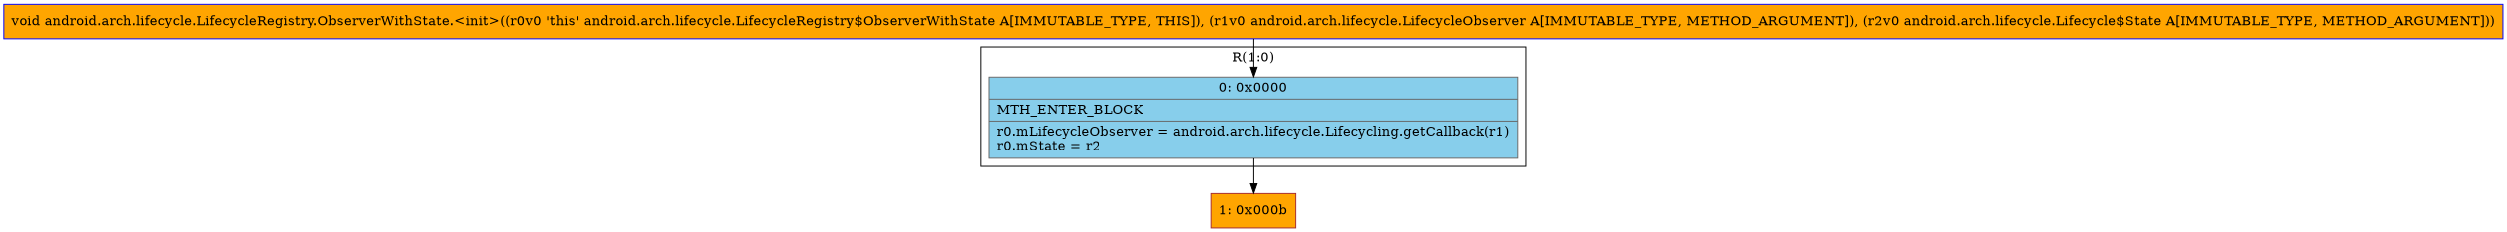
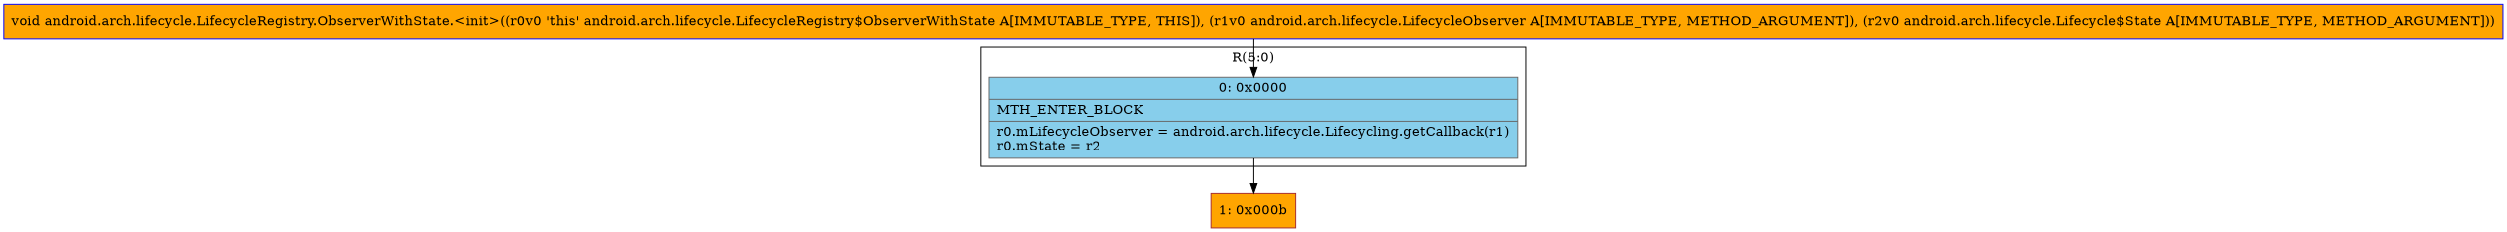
(1253, 58) -> (1253, 58)
